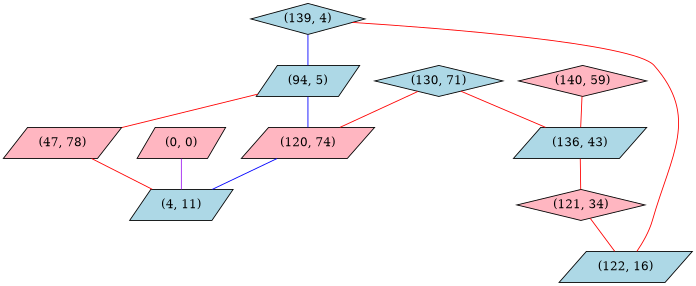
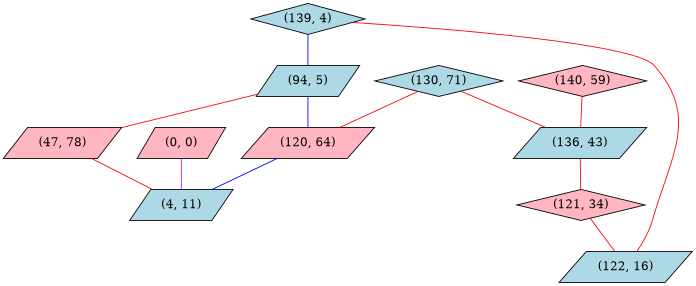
(308, 143) -> (308, 143)
